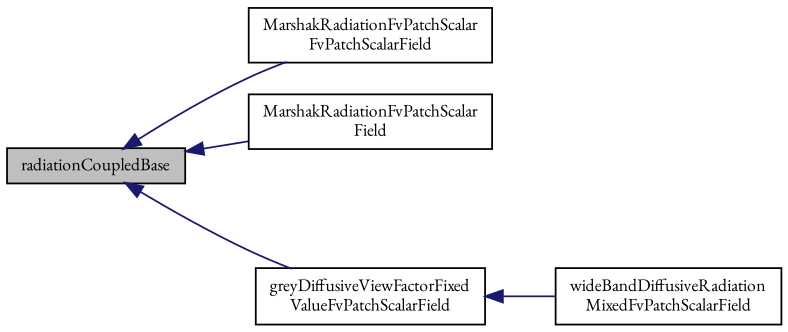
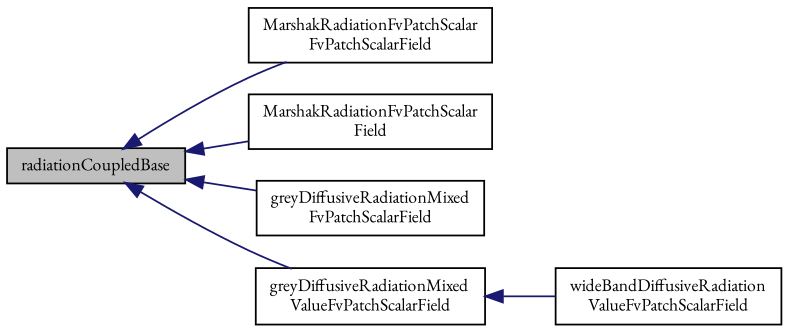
none -> (370, 208)
(370, 296) -> (370, 296)
(669, 296) -> (669, 296)
